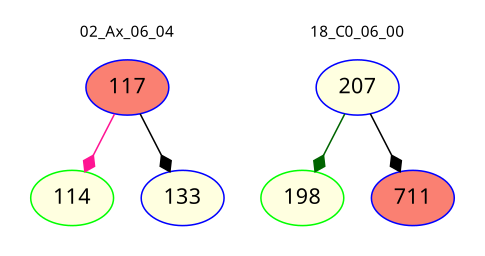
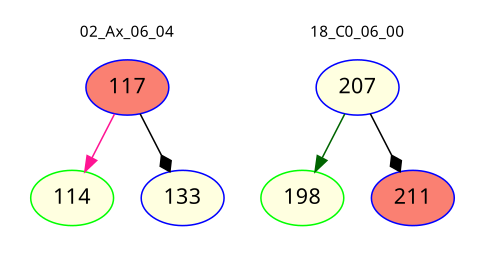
(103, 136) -> (103, 136)
(334, 136) -> (334, 136)
(413, 198) -> (413, 198)
